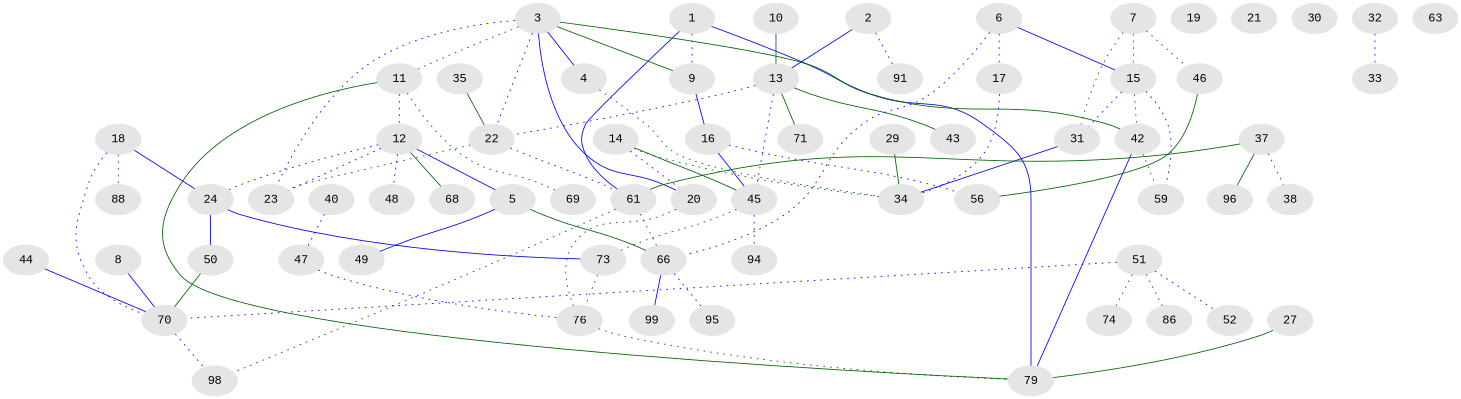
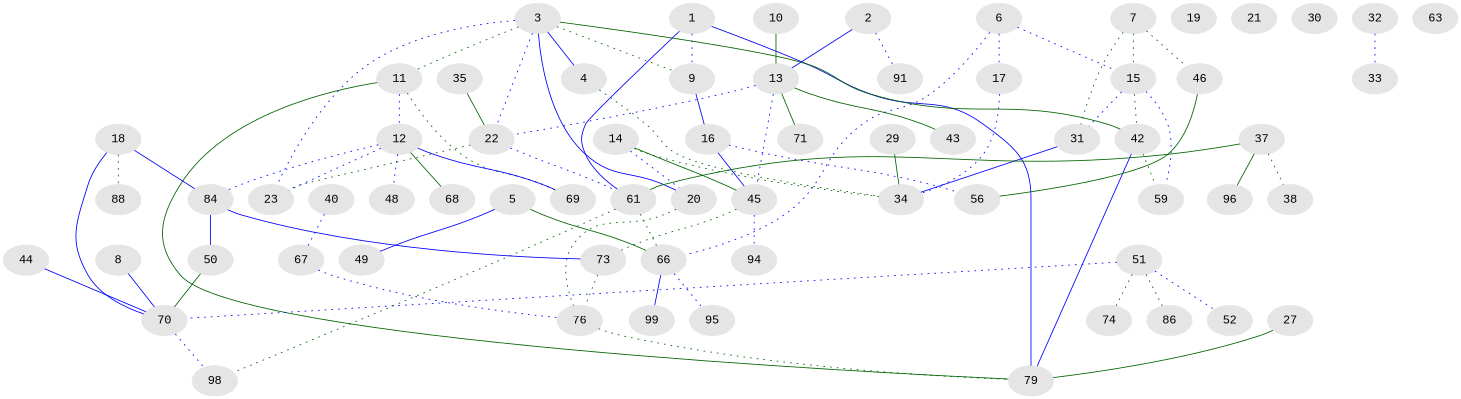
(615, 49) -> (615, 49)
(1066, 49) -> (1066, 49)
(456, 169) -> (466, 164)
(211, 200) -> (211, 200)
(77, 246) -> (77, 246)
(301, 260) -> (301, 260)
